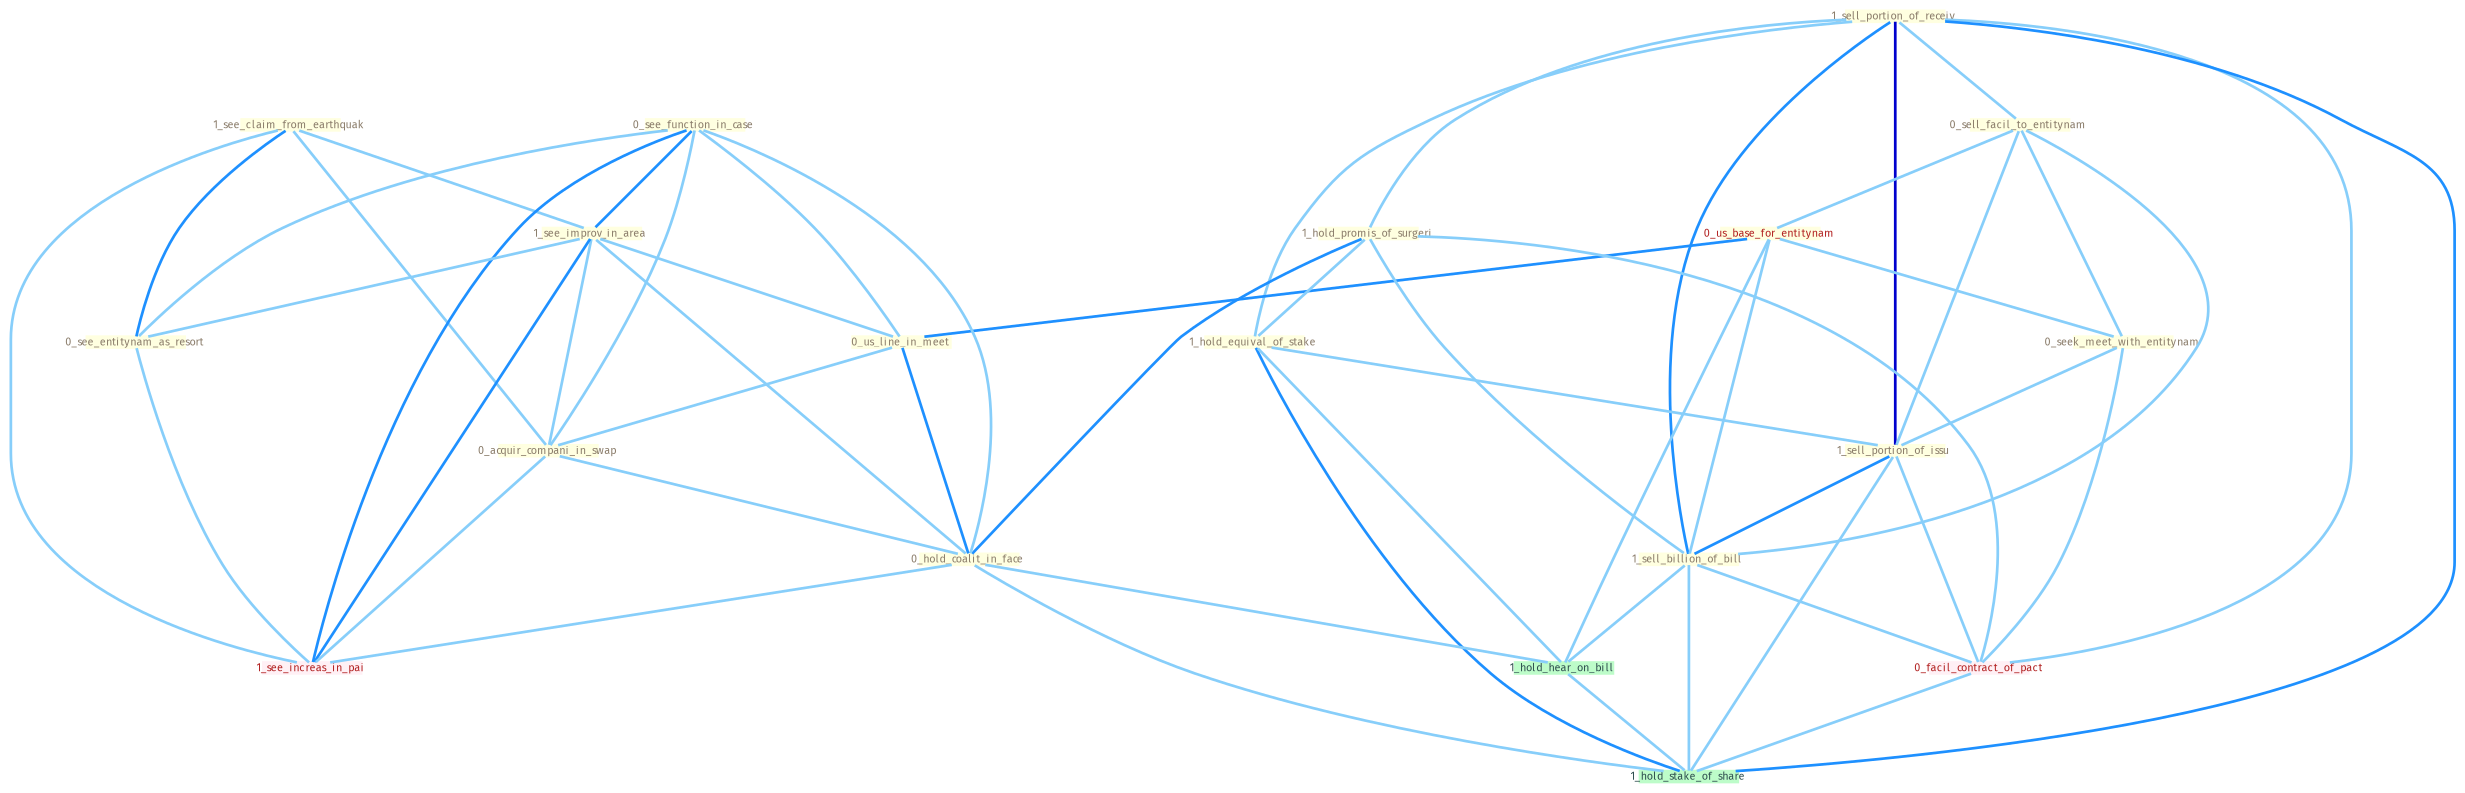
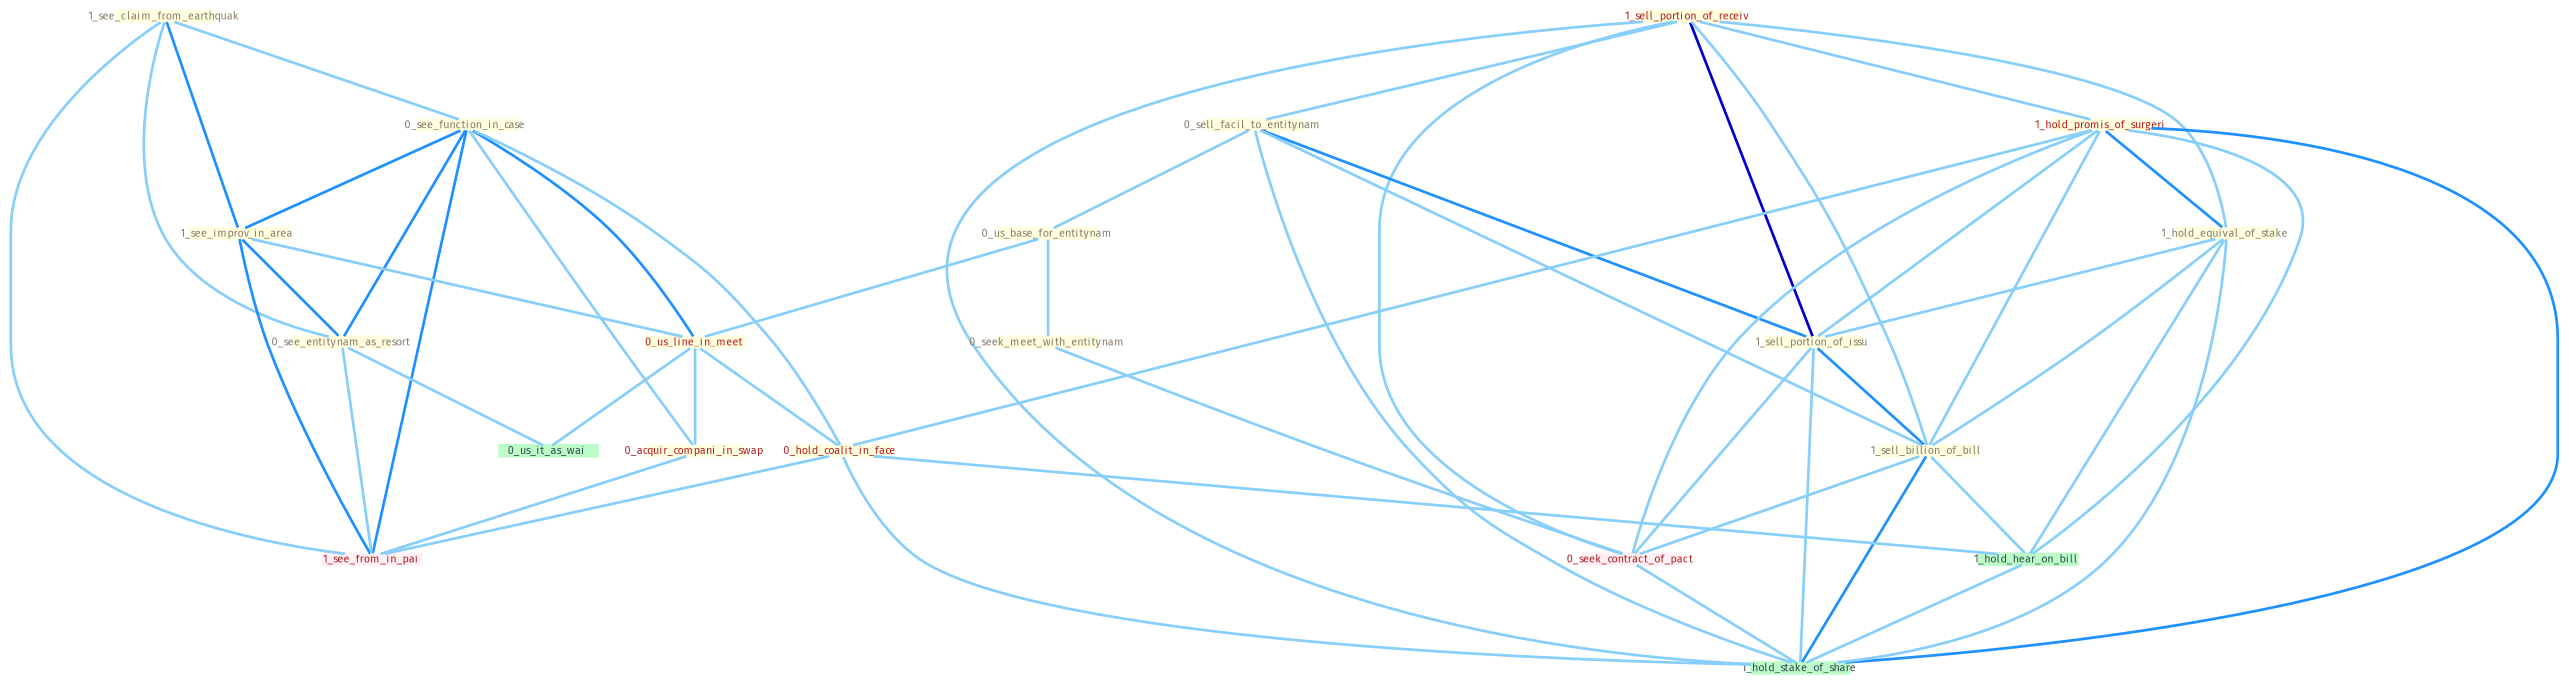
(1895, 16) -> (1689, 16)
(463, 187) -> (202, 125)
(384, 189) -> (405, 233)
(188, 217) -> (160, 226)
(1701, 220) -> (1831, 221)
(810, 223) -> (597, 218)
(2072, 233) -> (1386, 421)
(1368, 234) -> (2102, 125)
(1770, 234) -> (1048, 234)
(1330, 271) -> (2164, 179)
(1964, 272) -> (1534, 234)
(364, 288) -> (290, 288)
(1336, 288) -> (872, 288)
(426, 296) -> (317, 71)
(570, 342) -> none
(901, 342) -> (695, 342)
(1147, 370) -> (1472, 288)
(1730, 397) -> (2081, 347)
(2009, 397) -> (1958, 233)
(790, 404) -> none
none -> (548, 451)
(548, 451) -> (695, 451)
(935, 451) -> (769, 397)
(1655, 471) -> (2257, 324)
(2455, 495) -> (977, 350)
(759, 505) -> none
none -> (2516, 517)
(969, 559) -> (842, 451)
(1424, 606) -> (2125, 539)
(312, 668) -> (372, 559)
(1689, 668) -> (1864, 559)
(1979, 668) -> (1632, 559)
